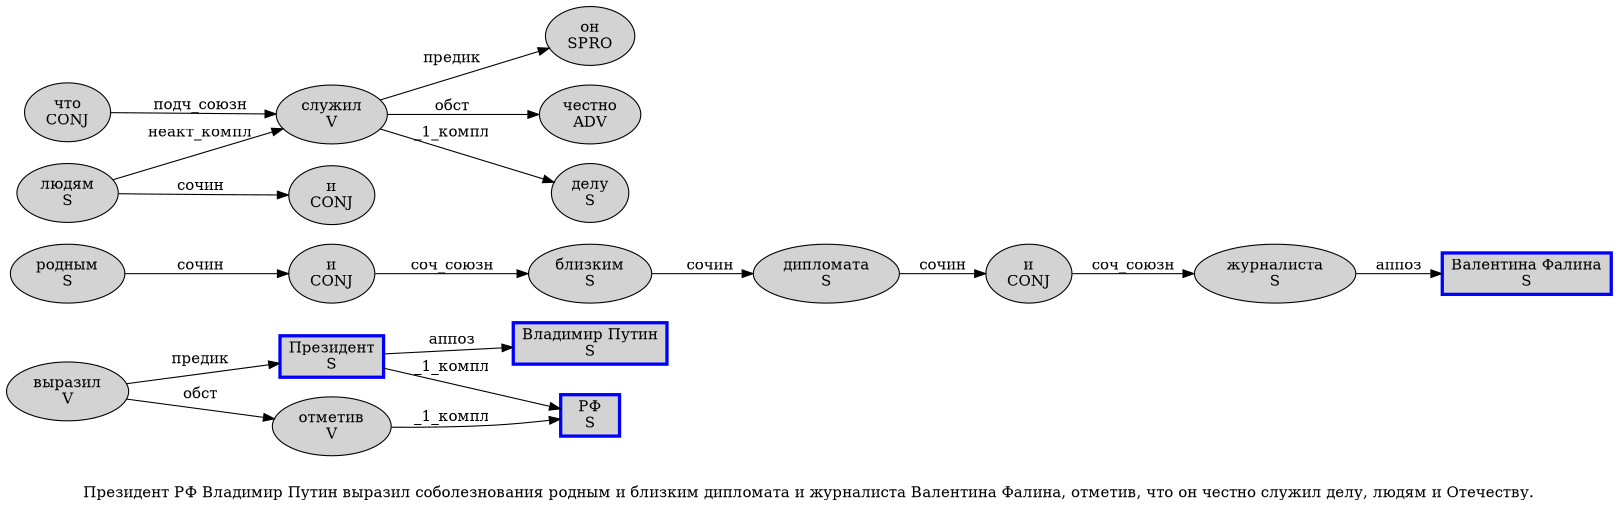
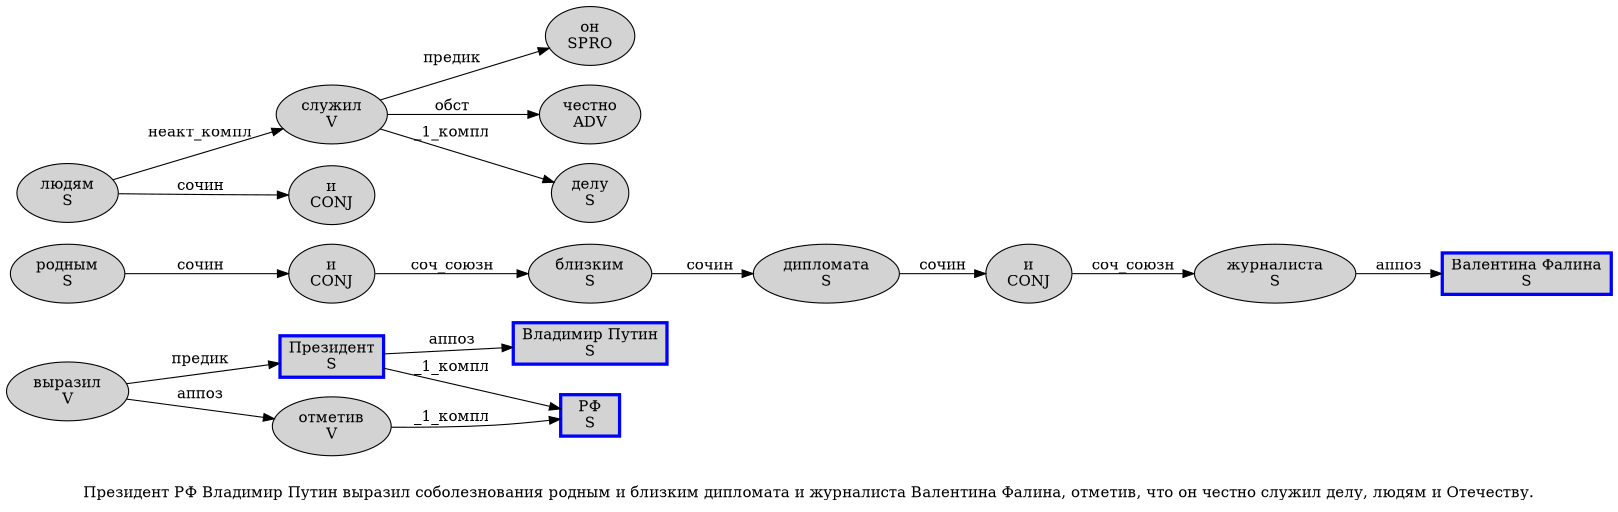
(68, 112) -> none
(200, 394) -> (200, 394)
